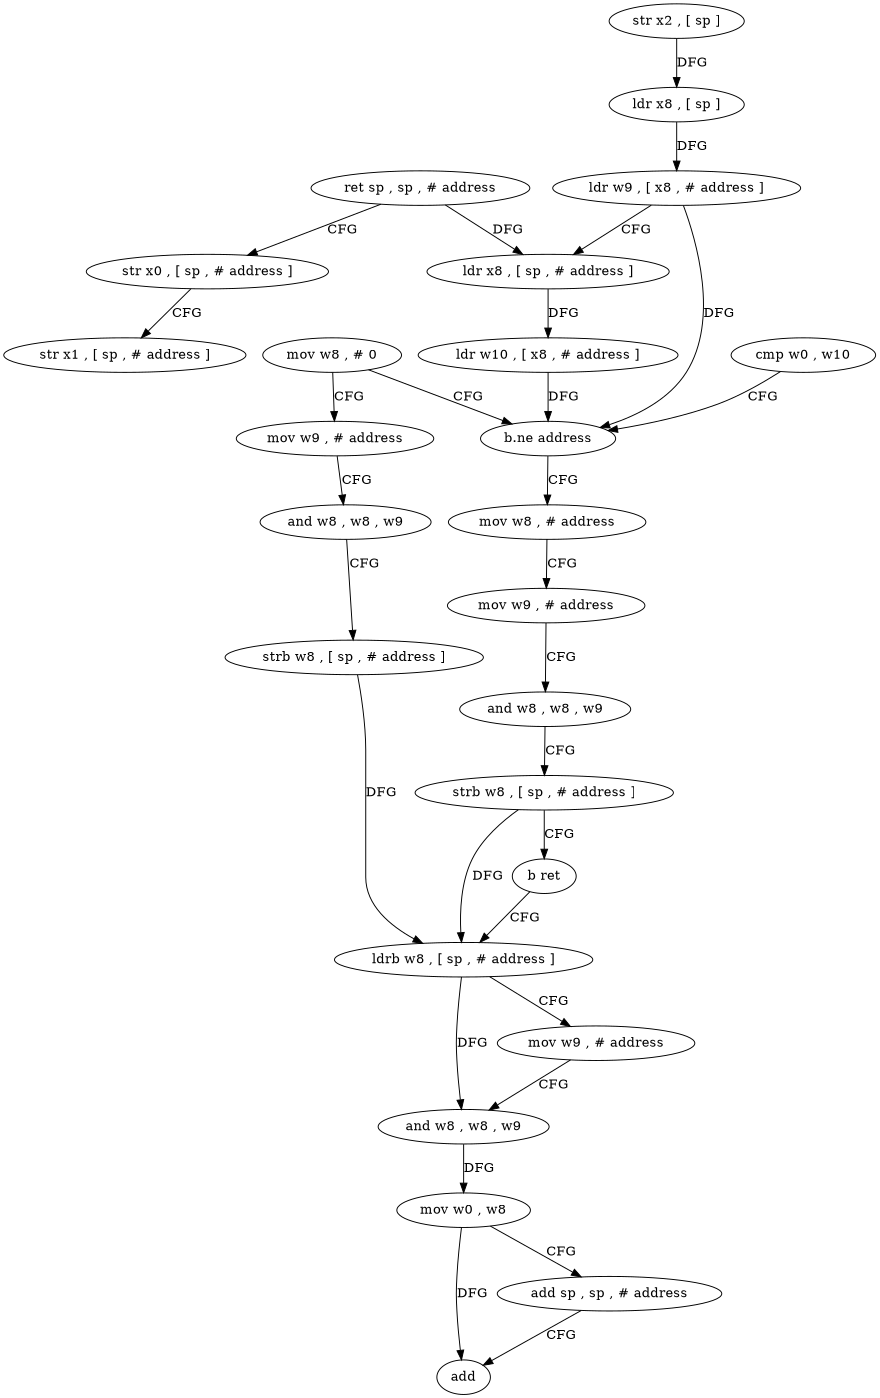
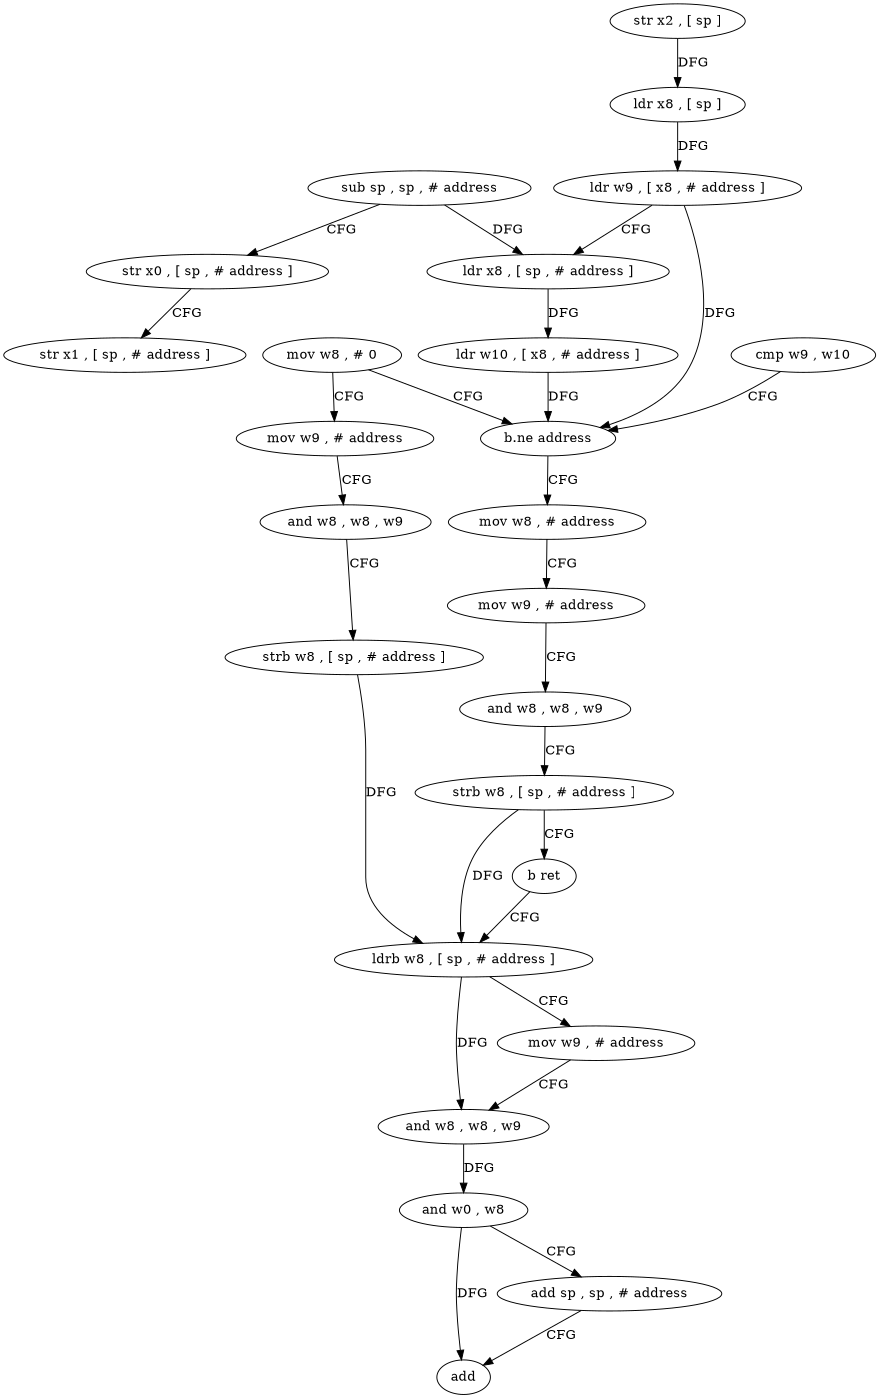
(420, 188) -> (419, 188)
(803, 355) -> (803, 355)
(464, 1210) -> (464, 1210)
